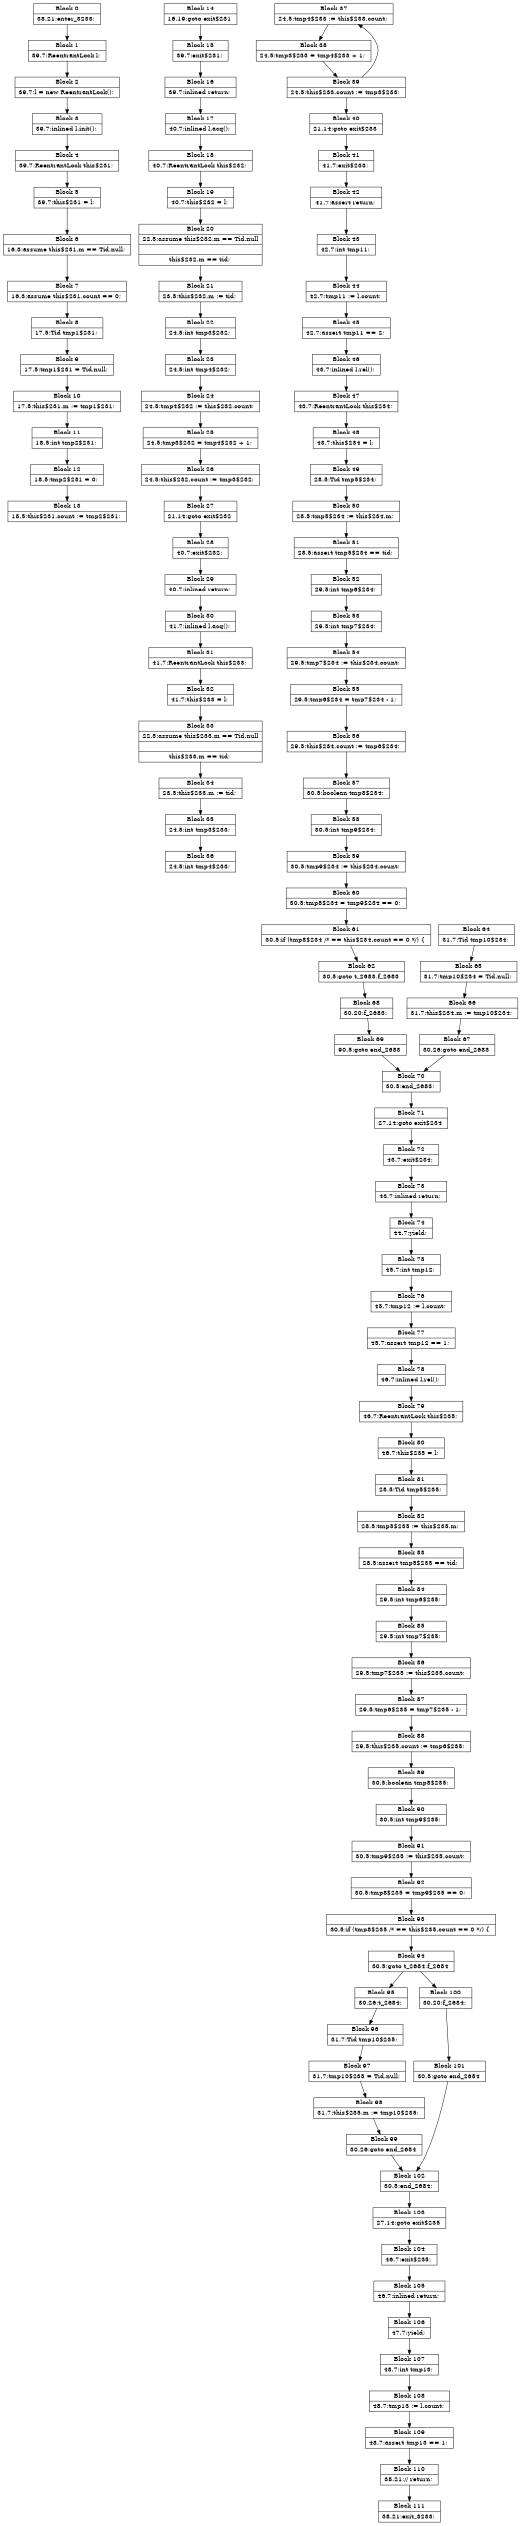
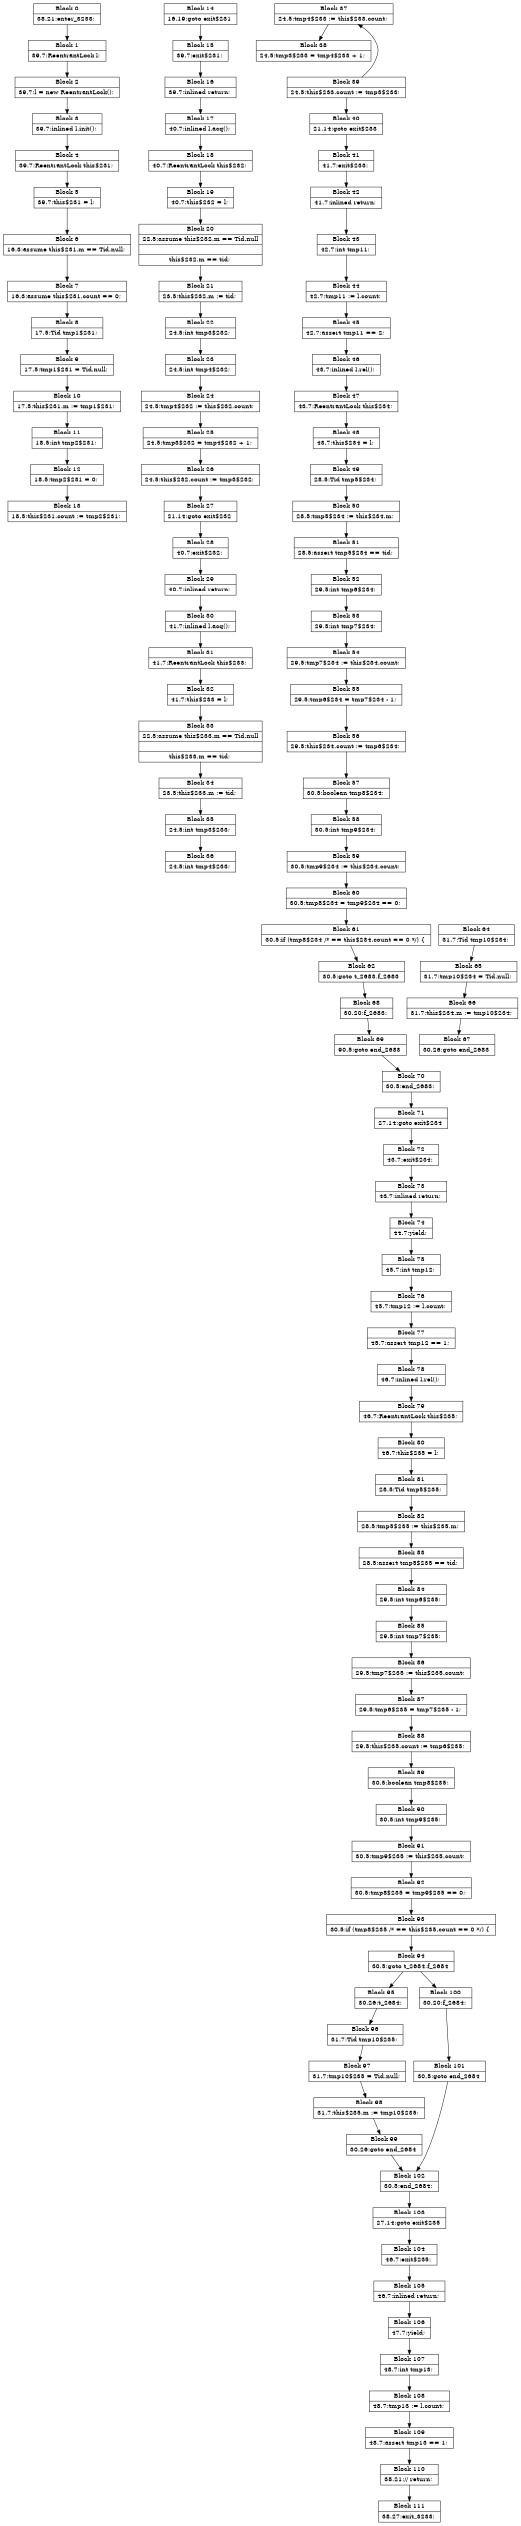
(328, 67) -> none
(346, 203) -> (346, 203)
(436, 1062) -> none
(409, 2517) -> (409, 2517)
